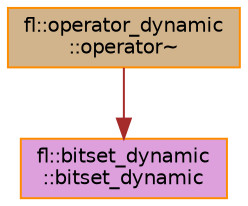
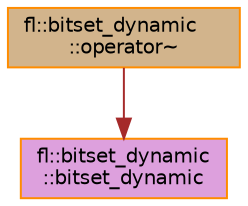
(124, 38) -> (124, 38)
